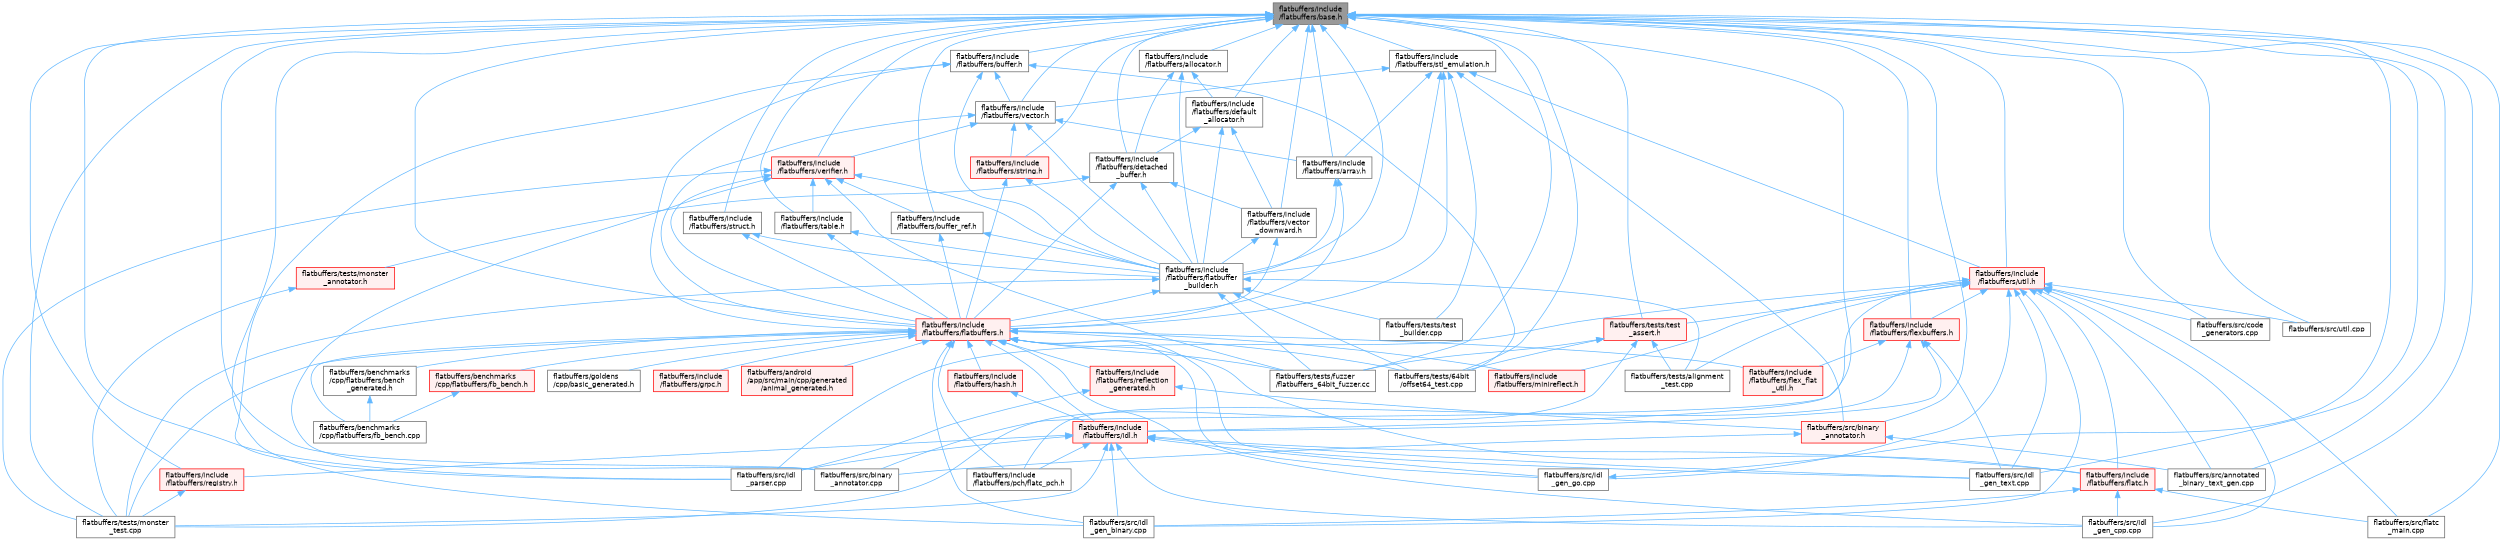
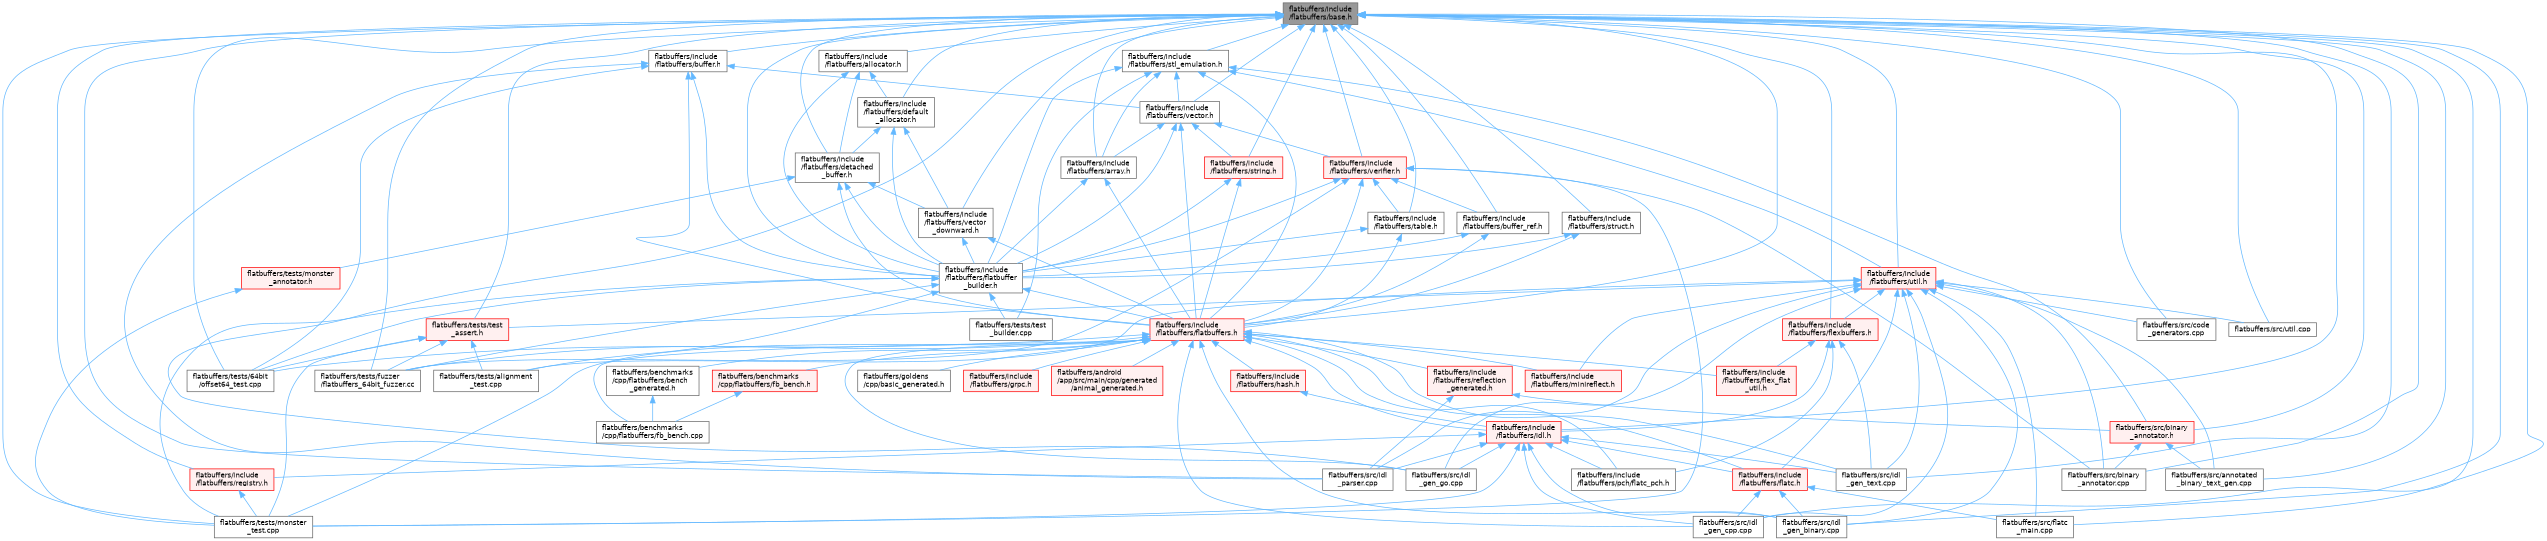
(2386, 85) -> (187, 398)
